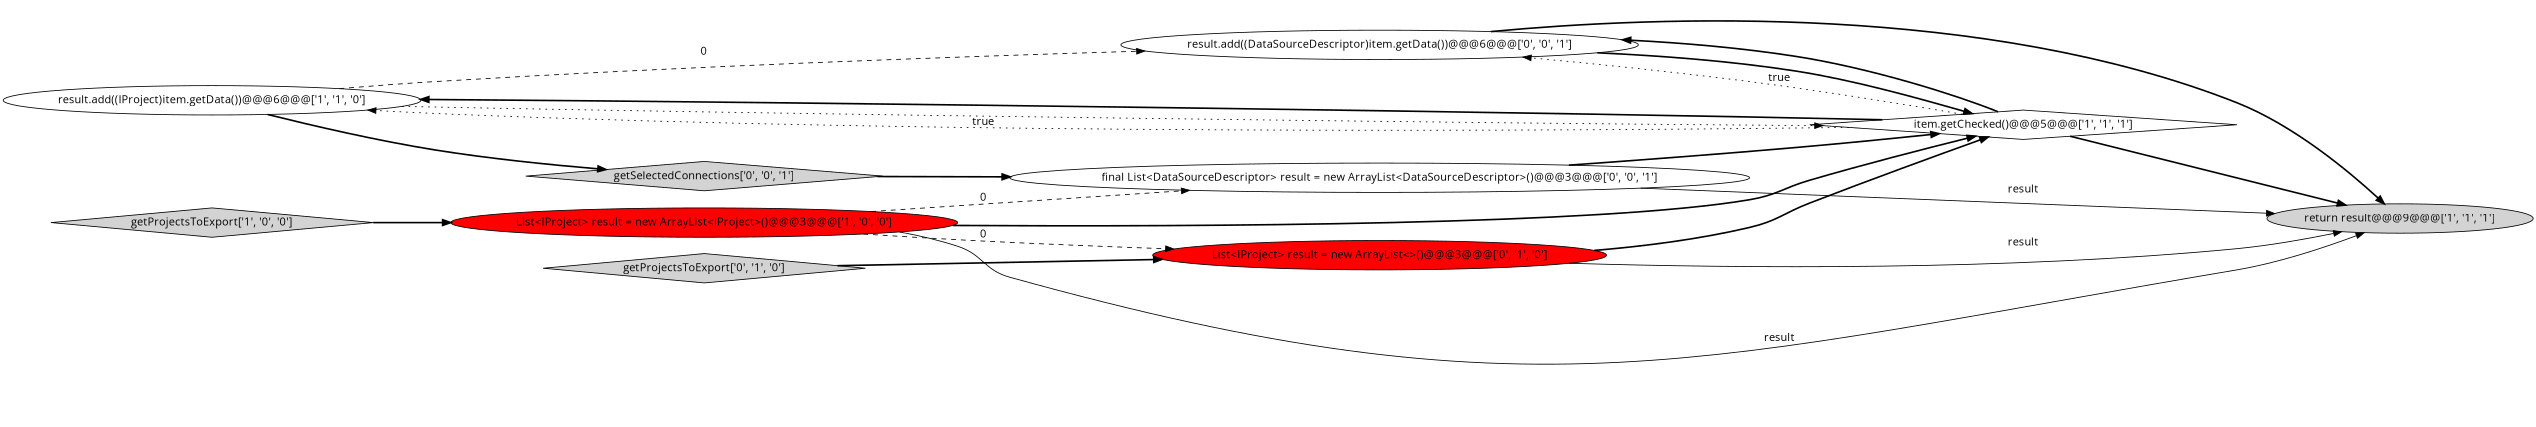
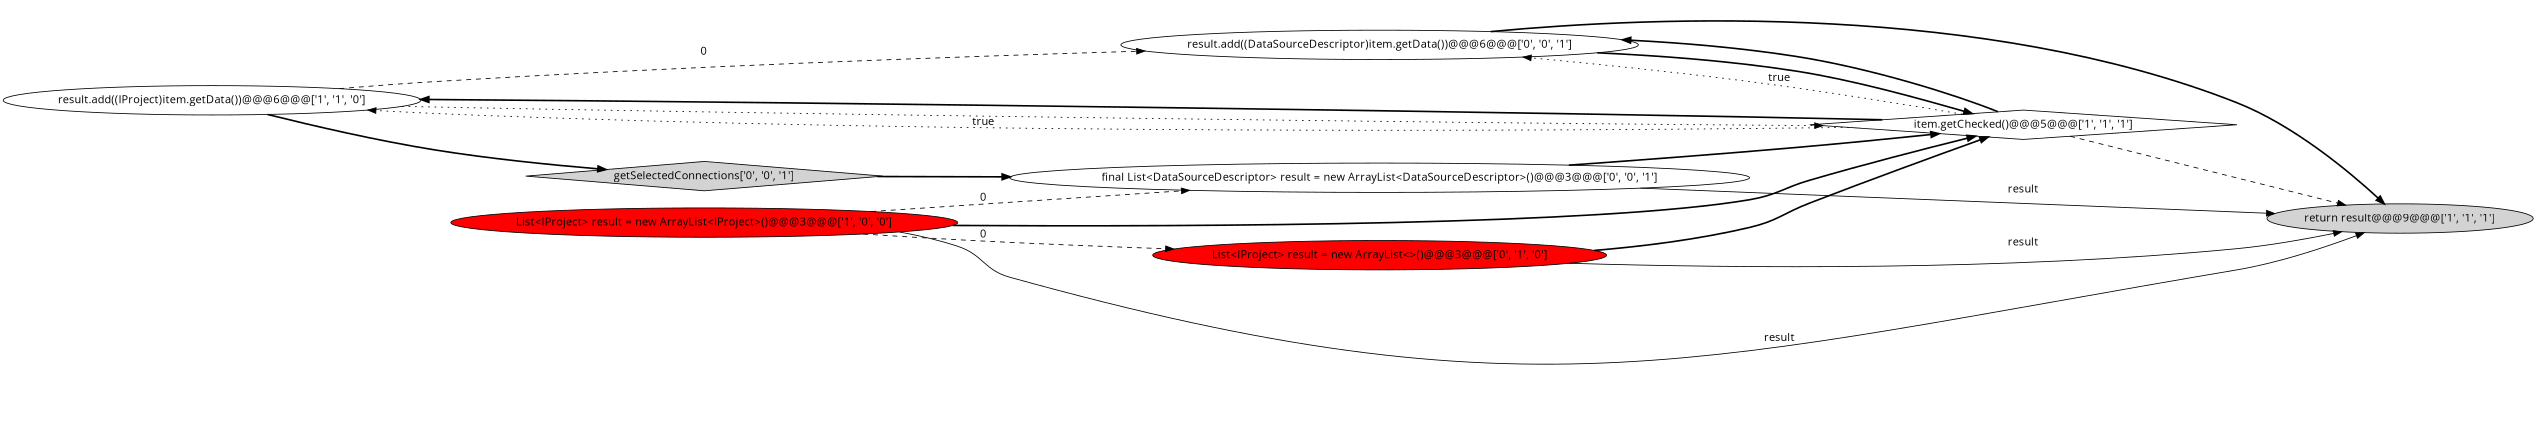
(2204, 170) -> (2204, 170)
(212, 223) -> none
(704, 268) -> none
